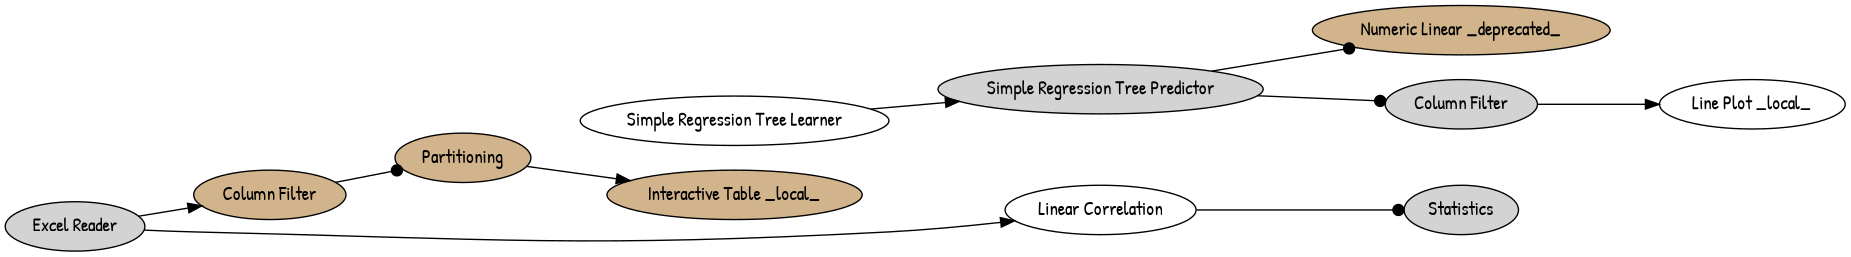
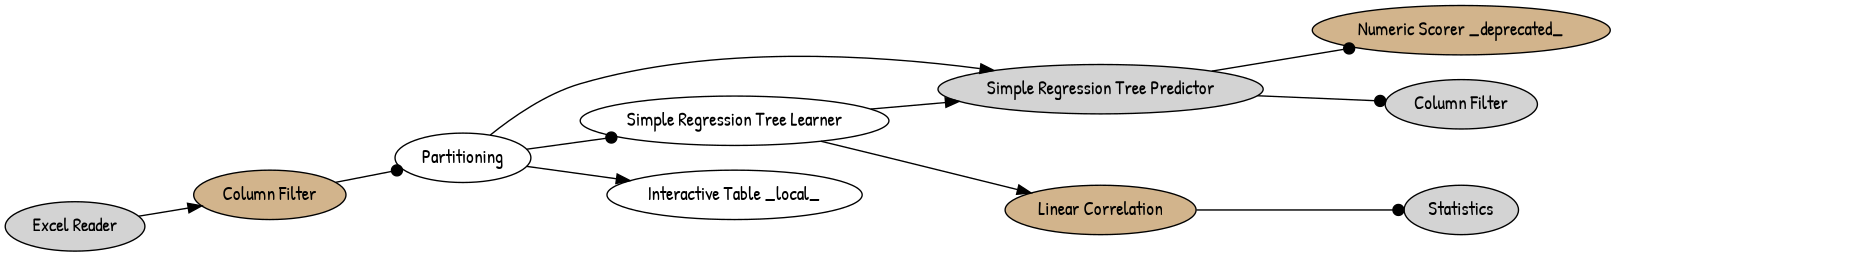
(1461, 30) -> (1461, 30)
none -> (727, 59)
(1752, 104) -> none
none -> (566, 144)
(463, 158) -> (463, 158)
(735, 195) -> (735, 195)
(1101, 210) -> (1101, 210)
(573, 241) -> (919, 165)
